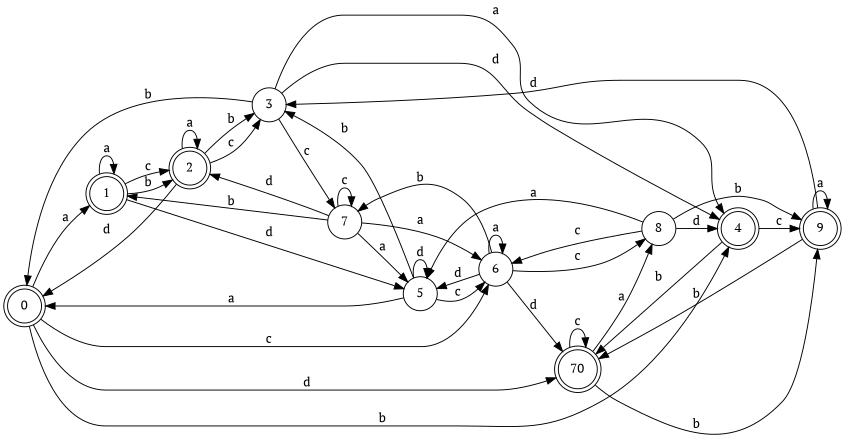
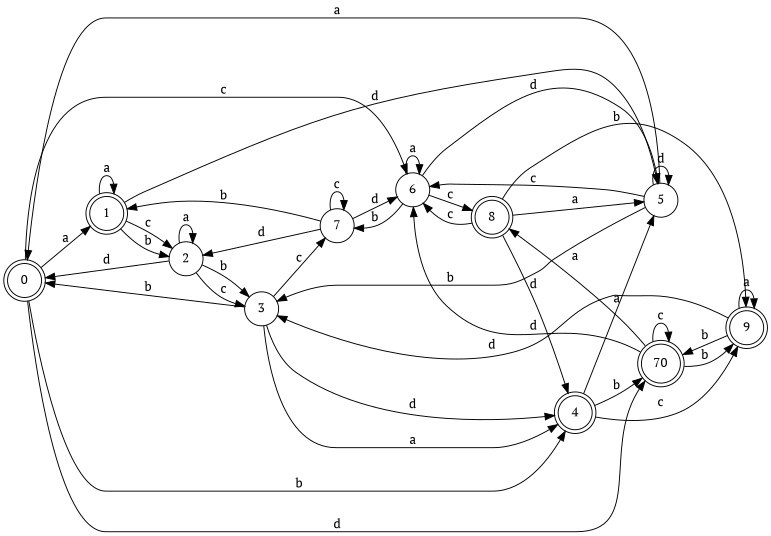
(190, 168) -> (186, 259)
(420, 221) -> (375, 200)
(659, 229) -> (492, 217)
(380, 254) -> (619, 305)
(532, 313) -> (493, 332)
